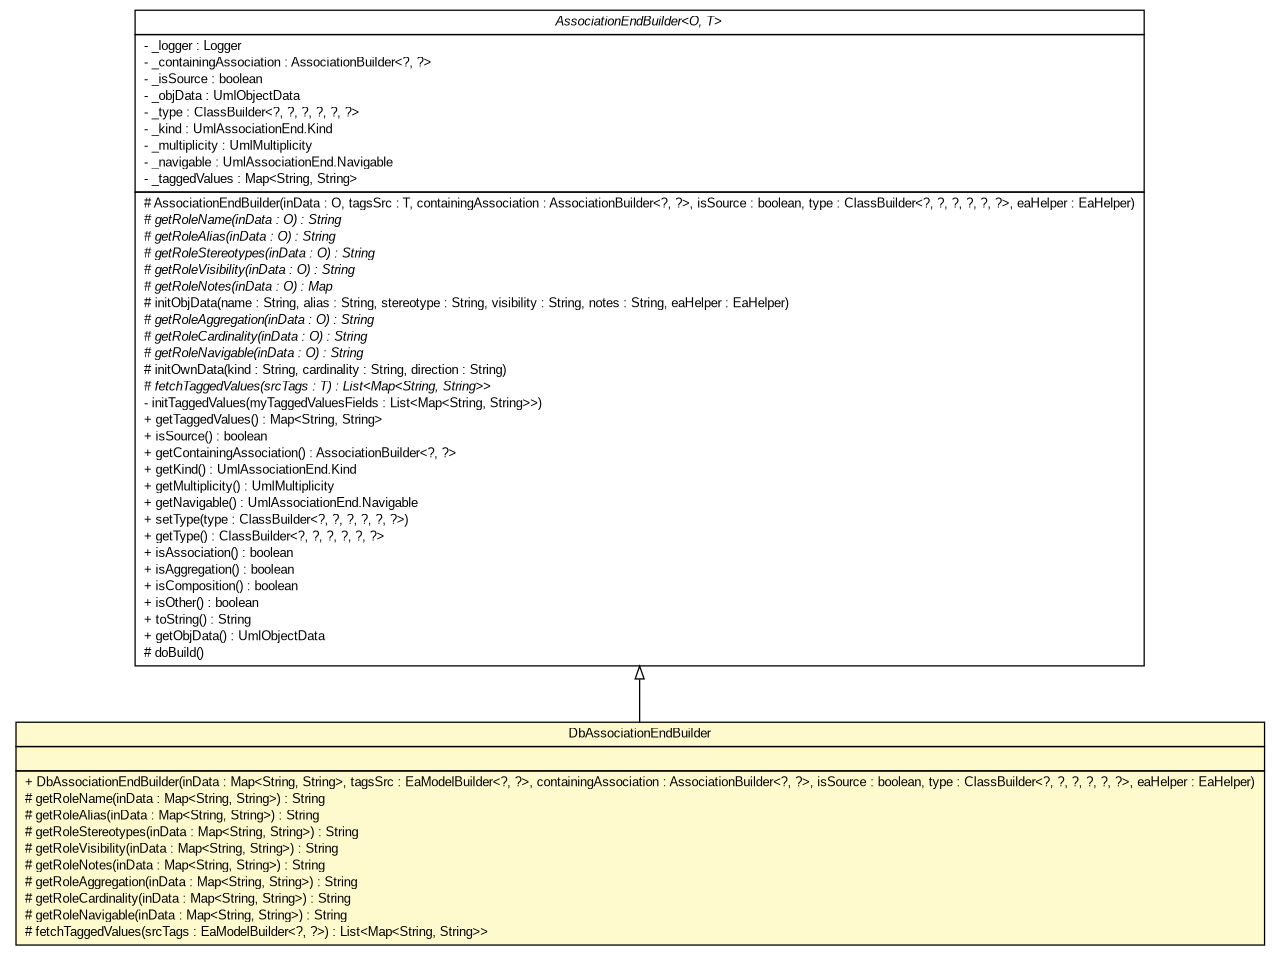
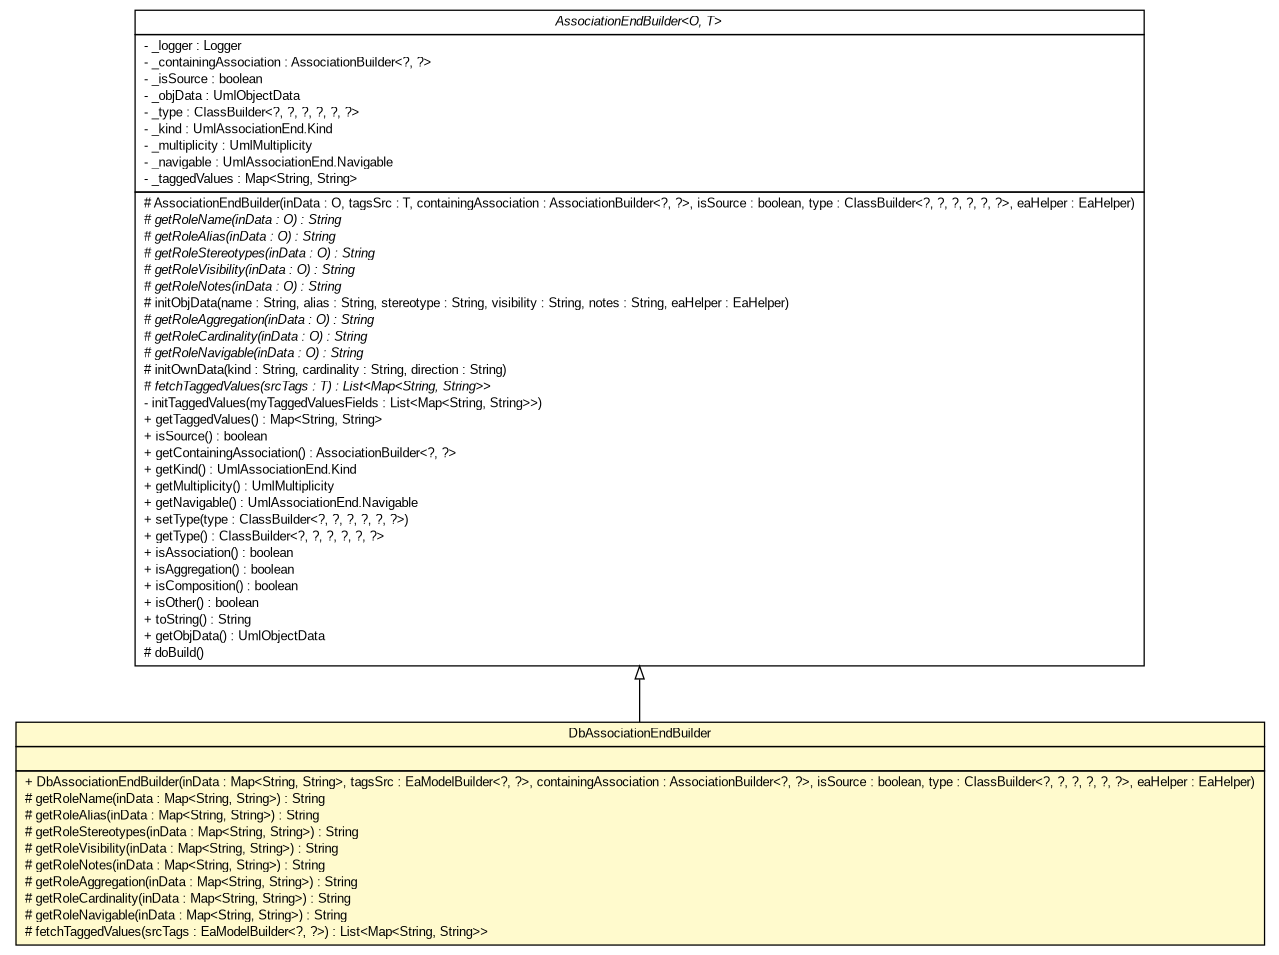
(239, 287) -> (243, 287)
